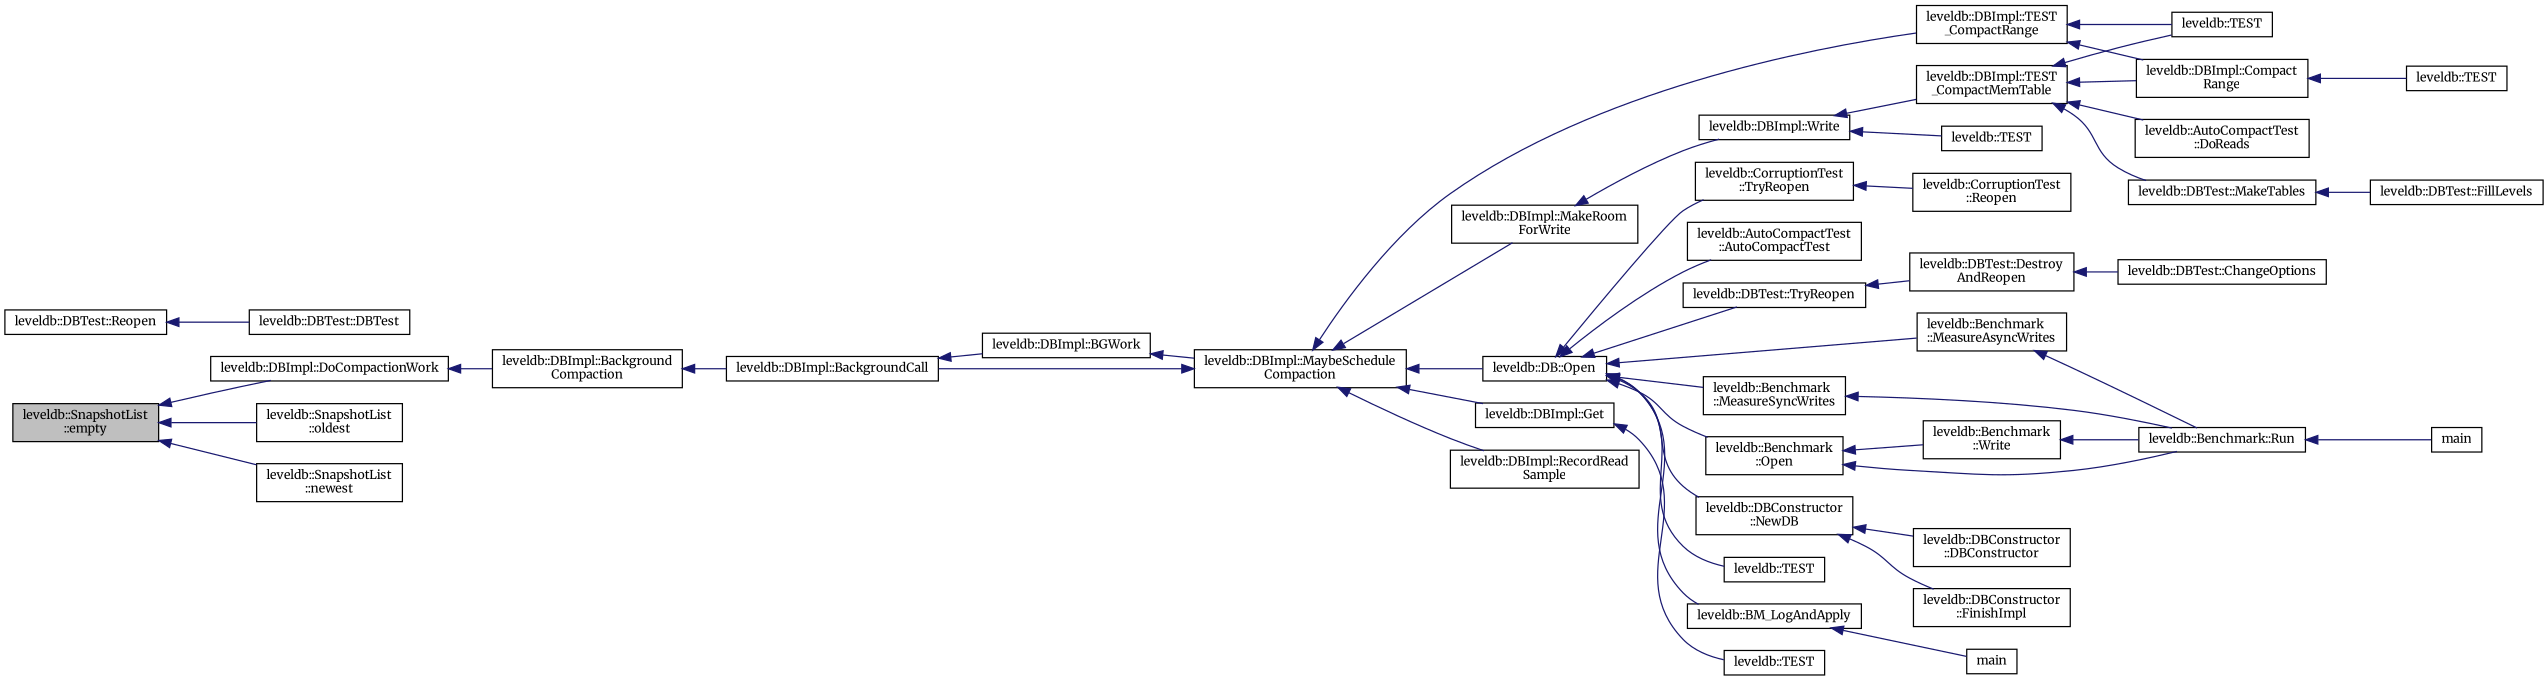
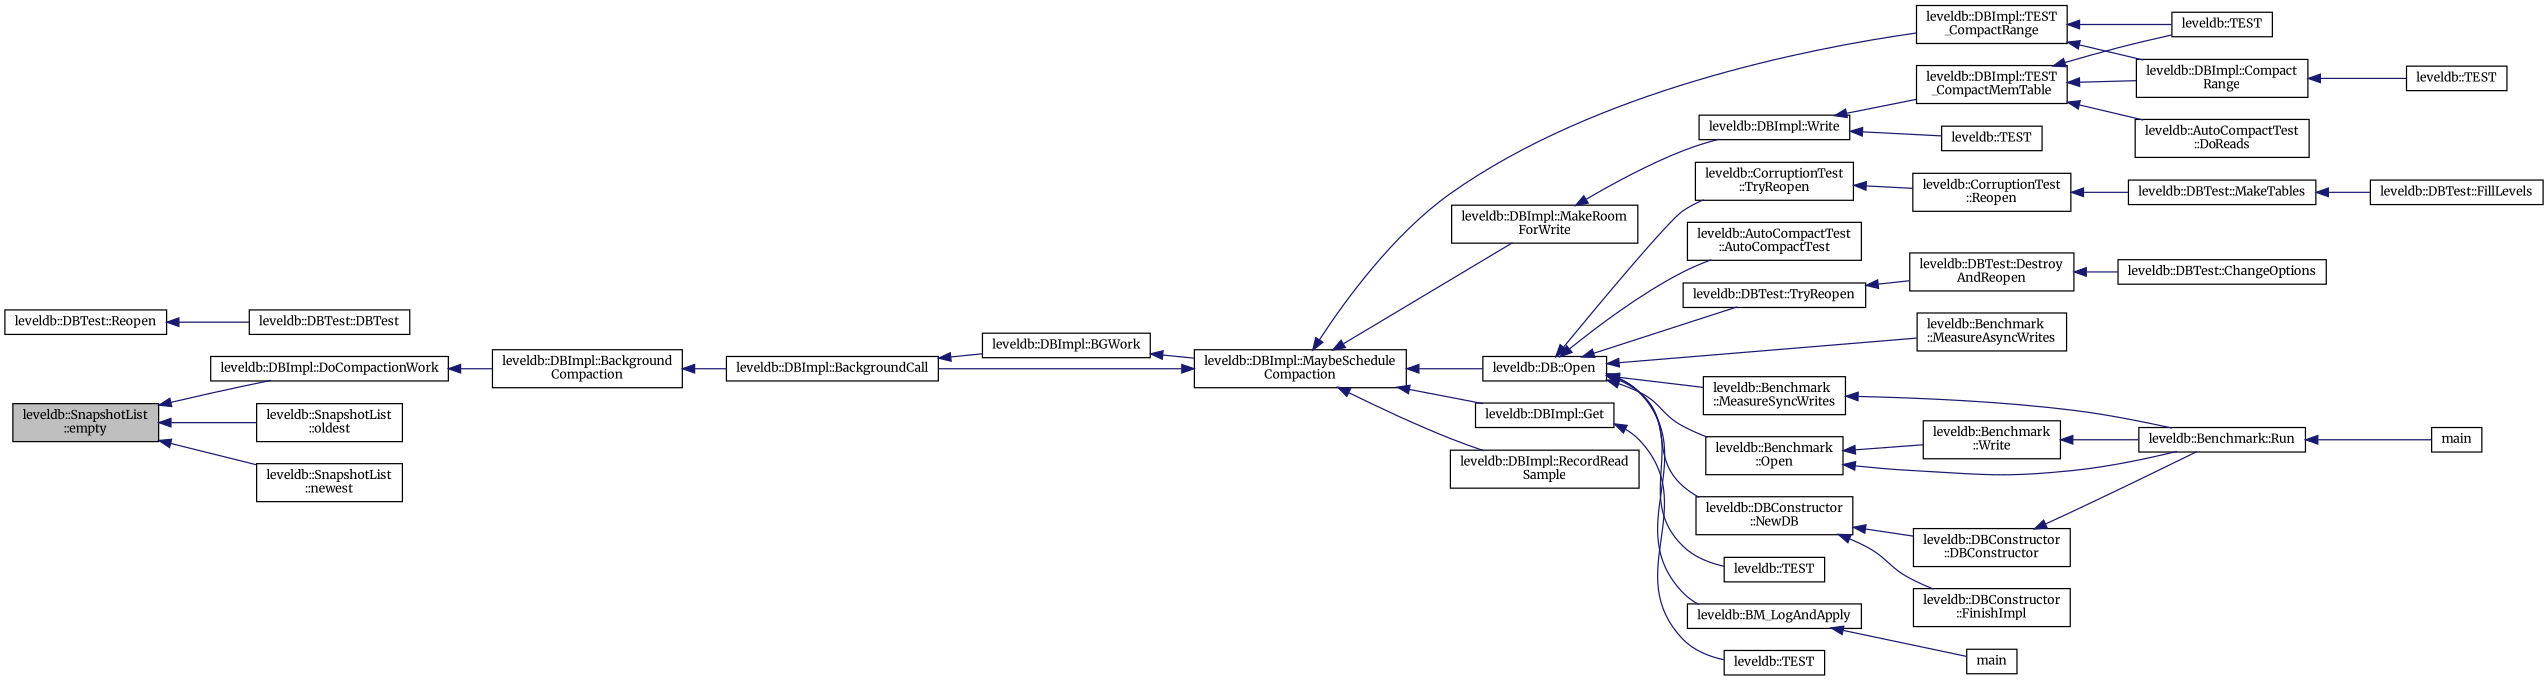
(2100, 150) -> (2106, 192)
(2122, 391) -> (2122, 488)
